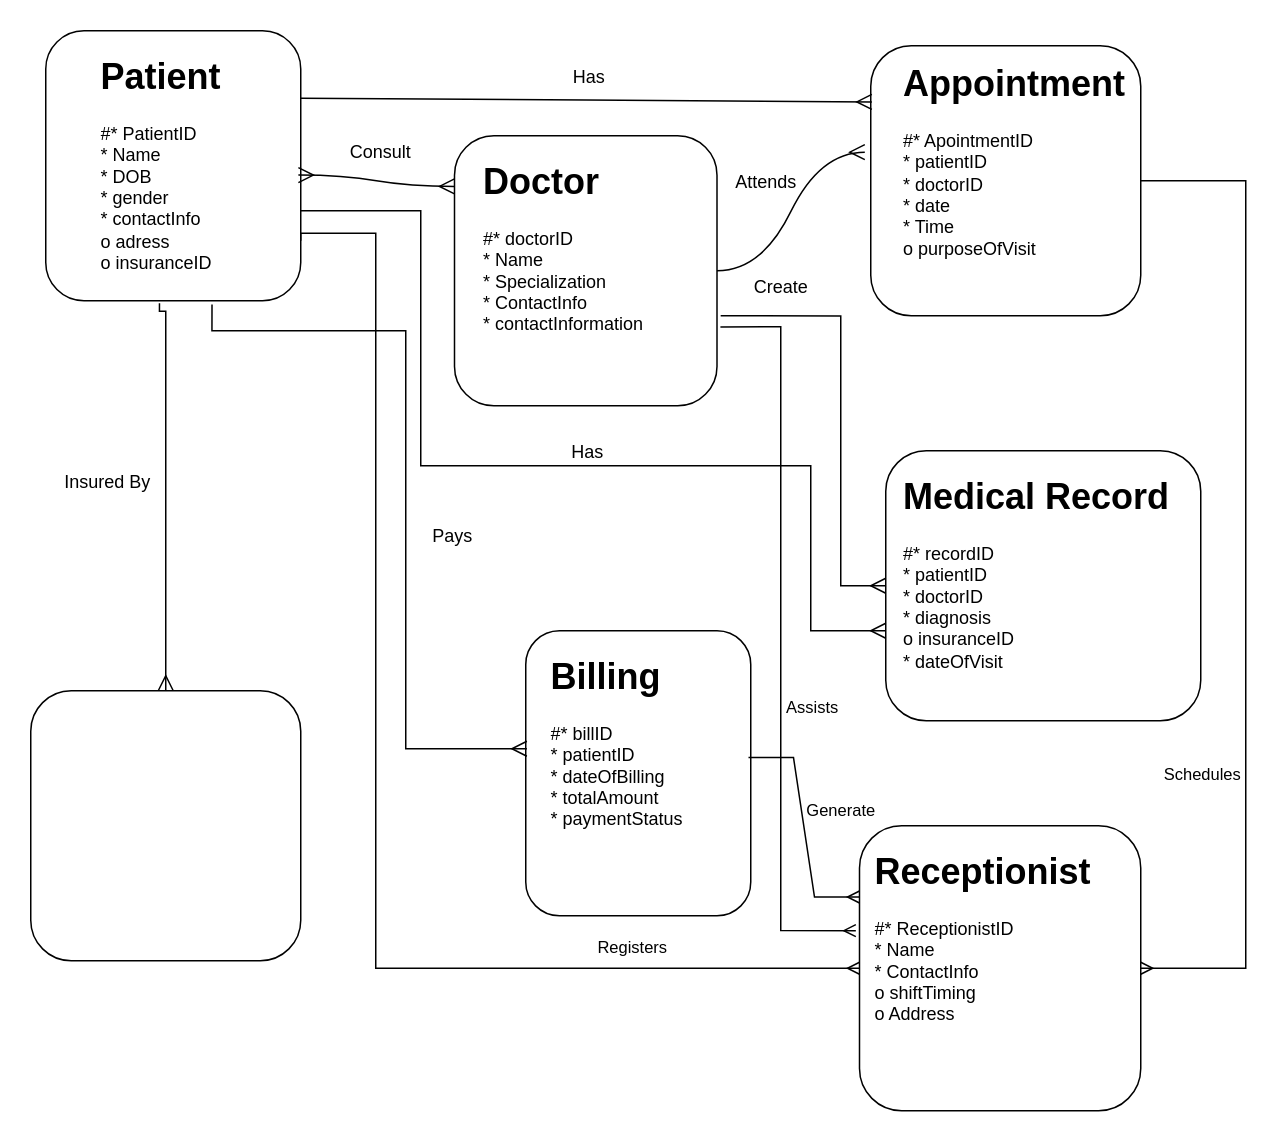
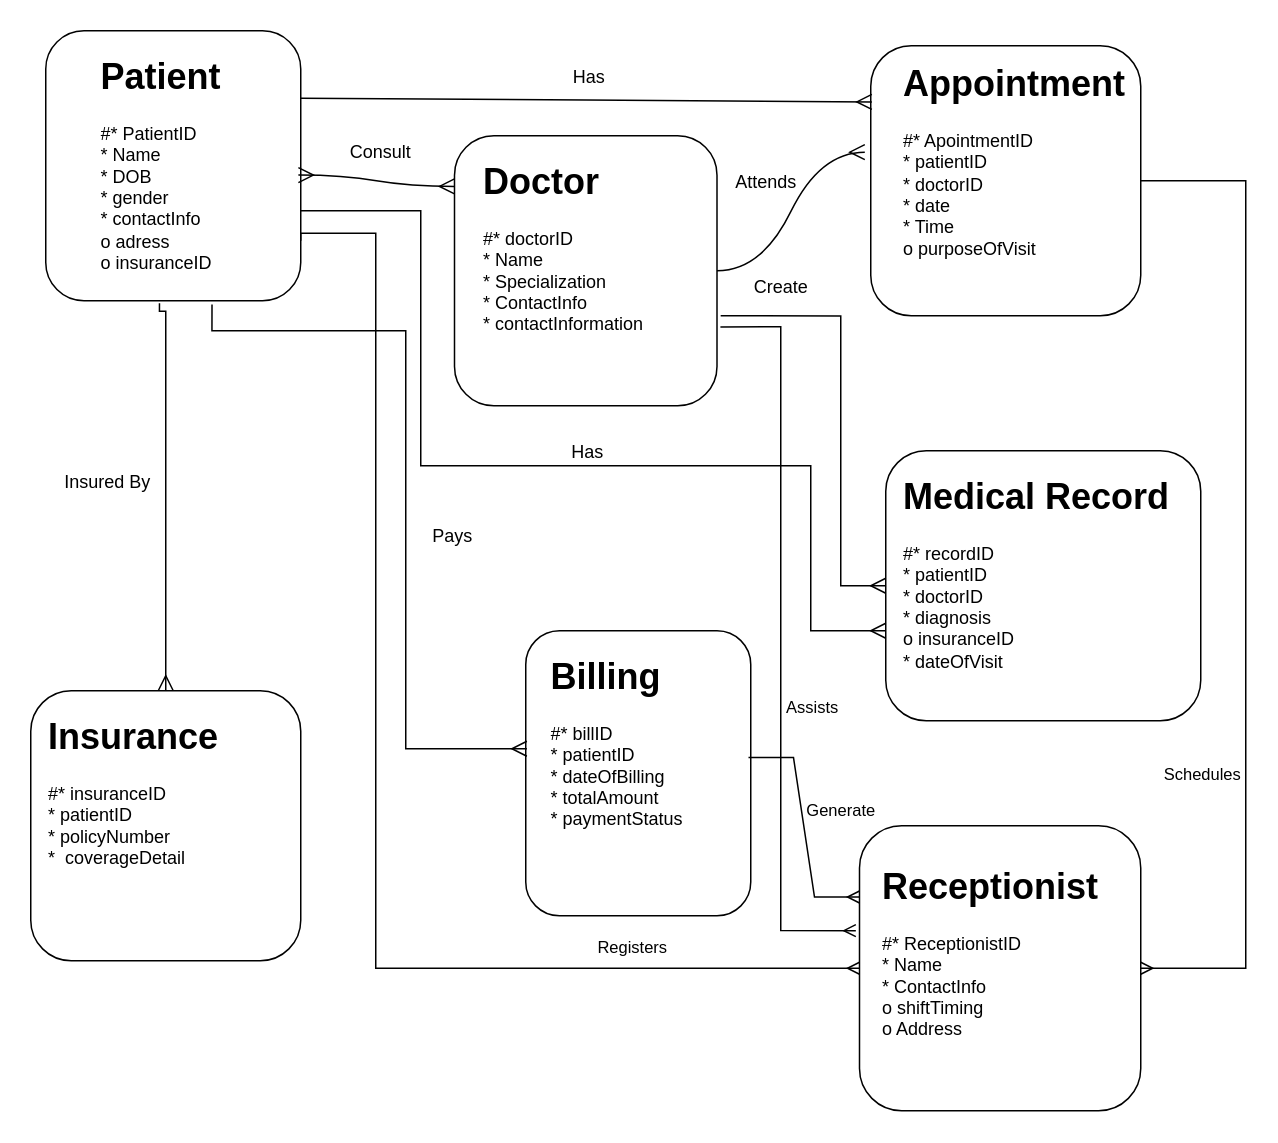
none -> (151, 826)
(993, 968) -> (1000, 983)
